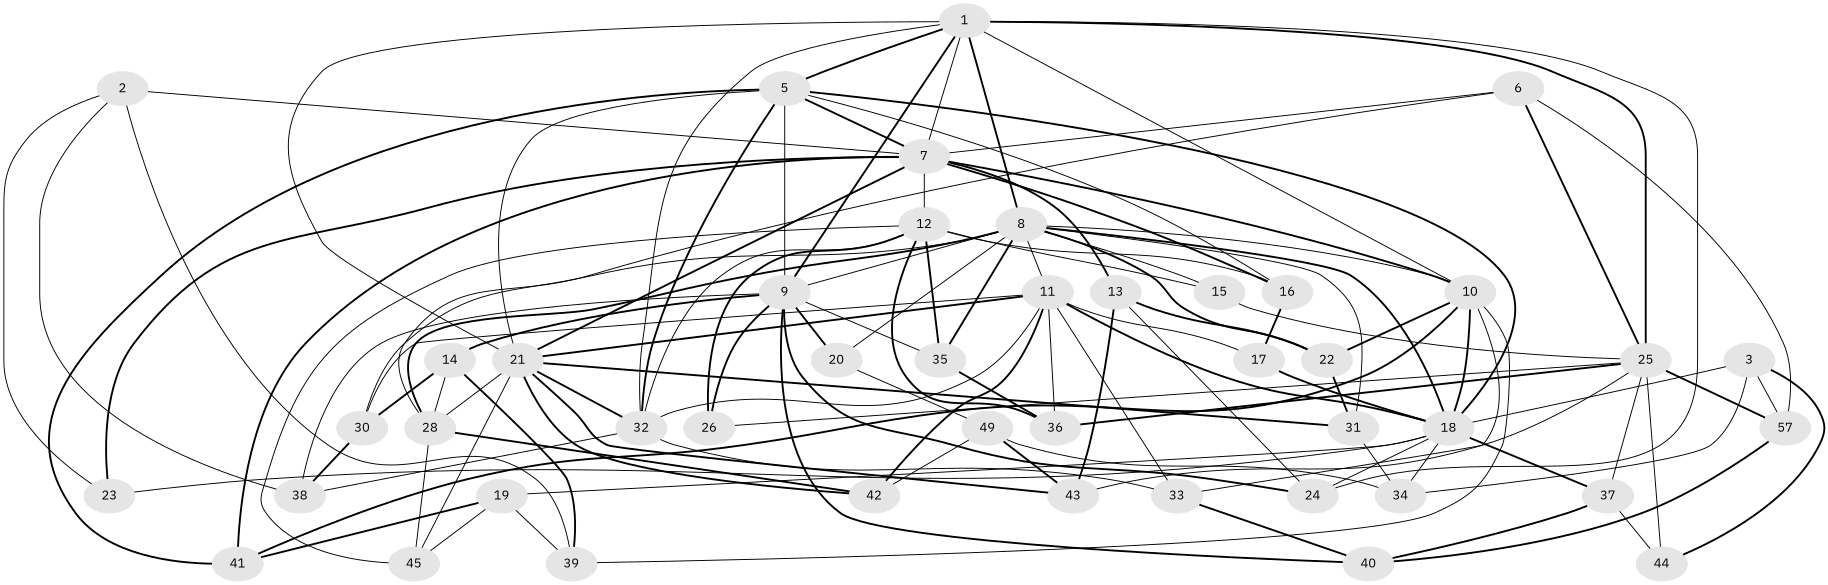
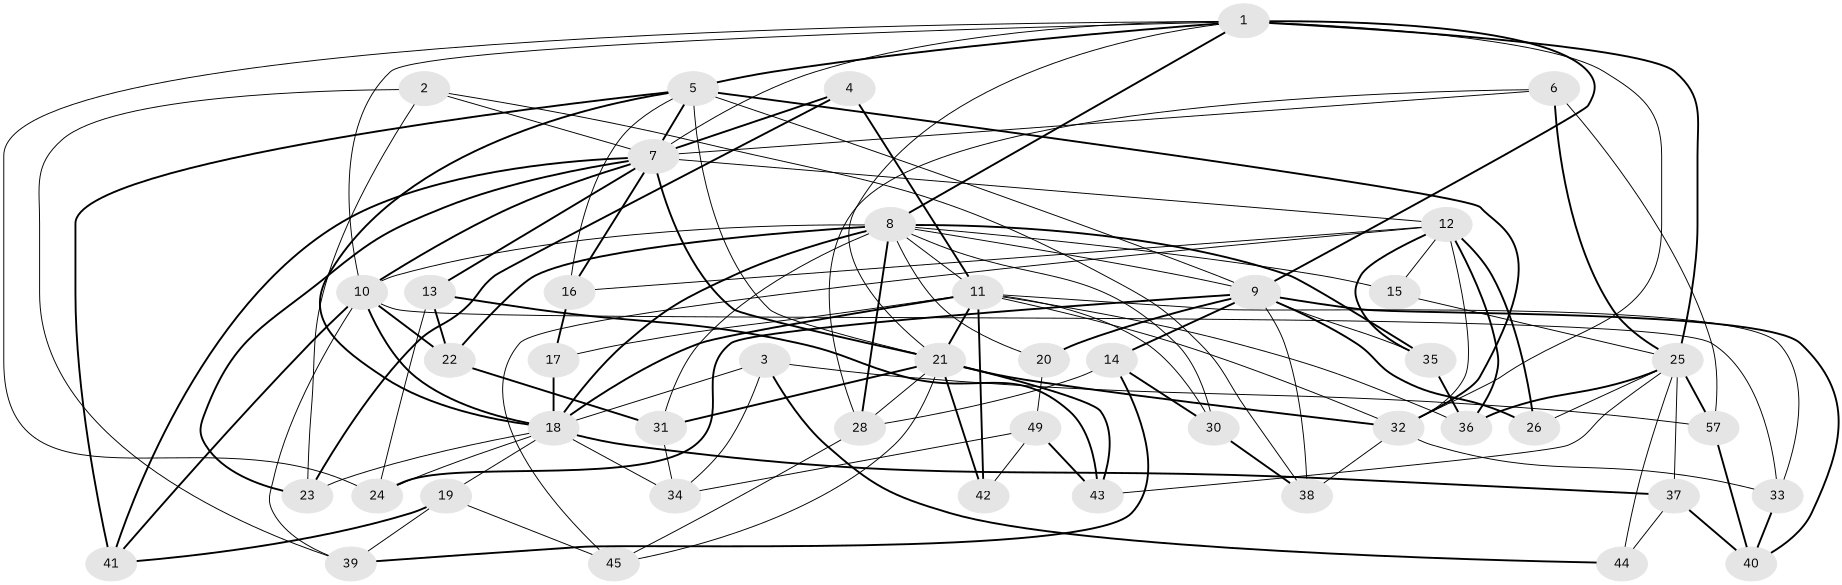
none -> (850, 89)
(652, 462) -> none
